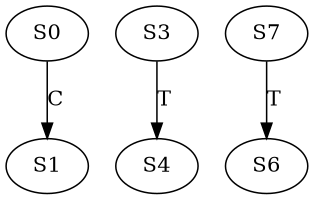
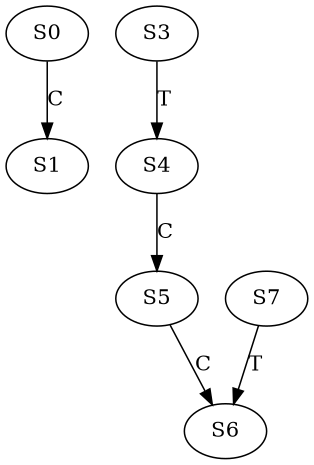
none -> (157, 299)
